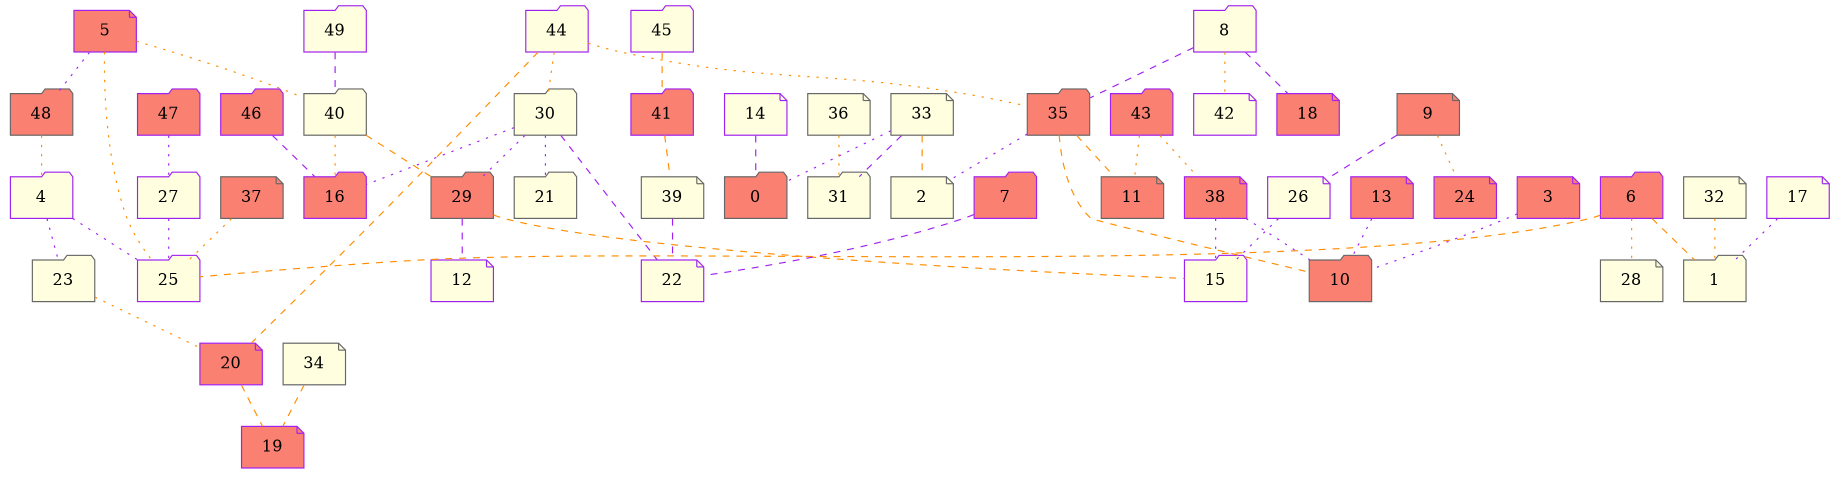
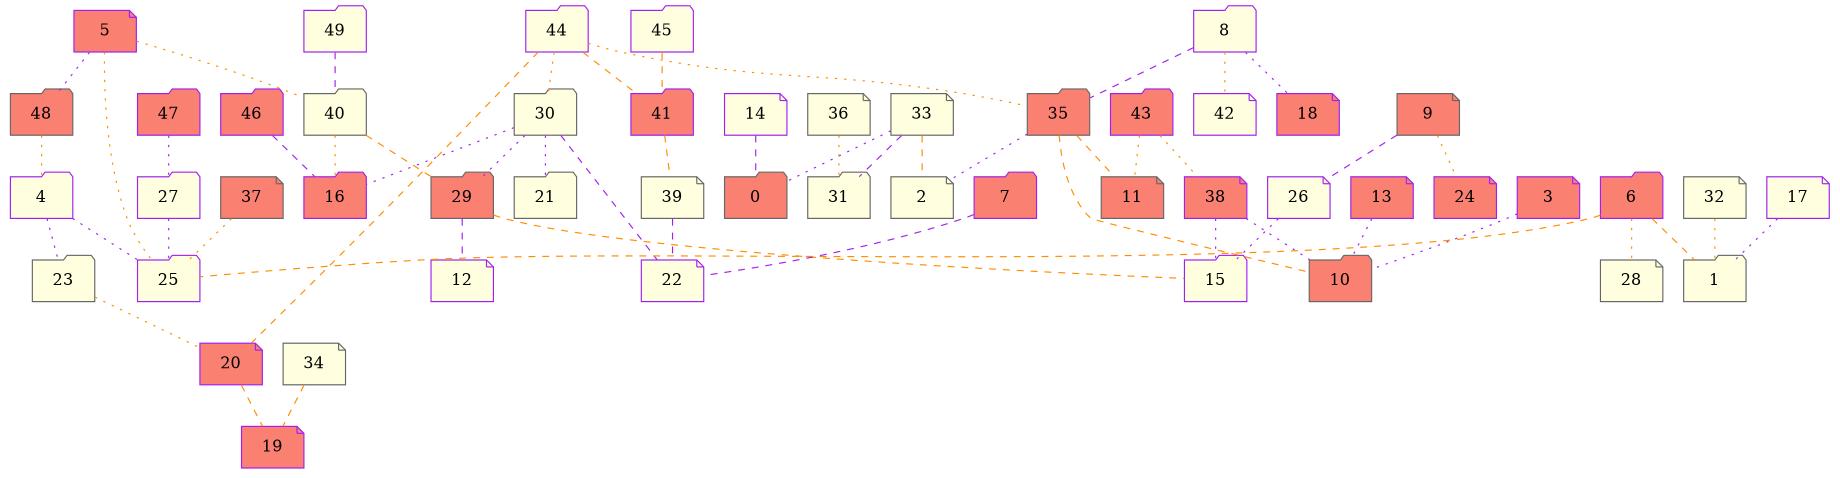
none -> (610, 73)
(1267, 73) -> (1267, 73)
